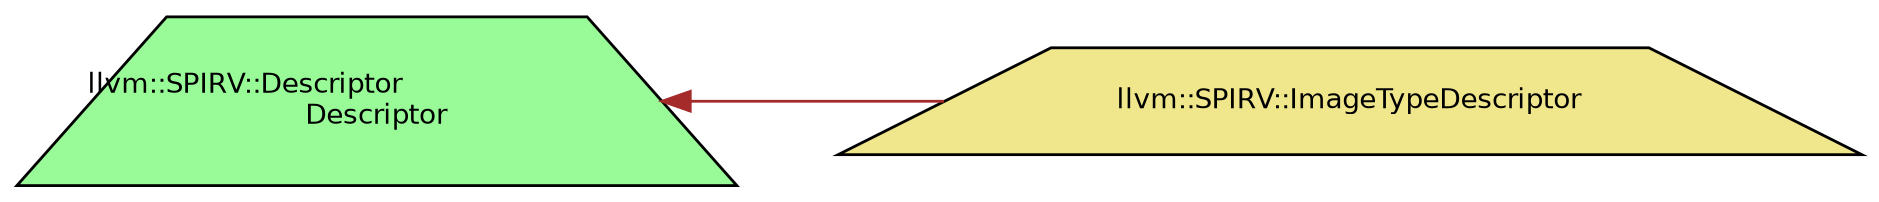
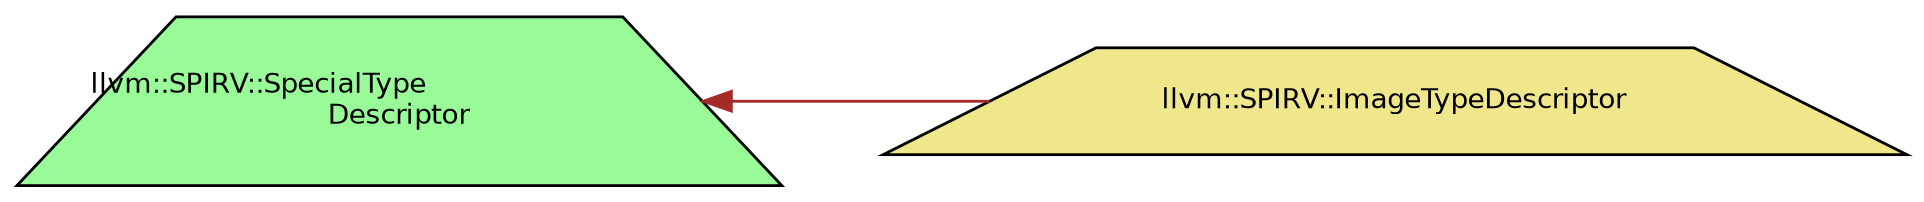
(377, 101) -> (399, 101)
